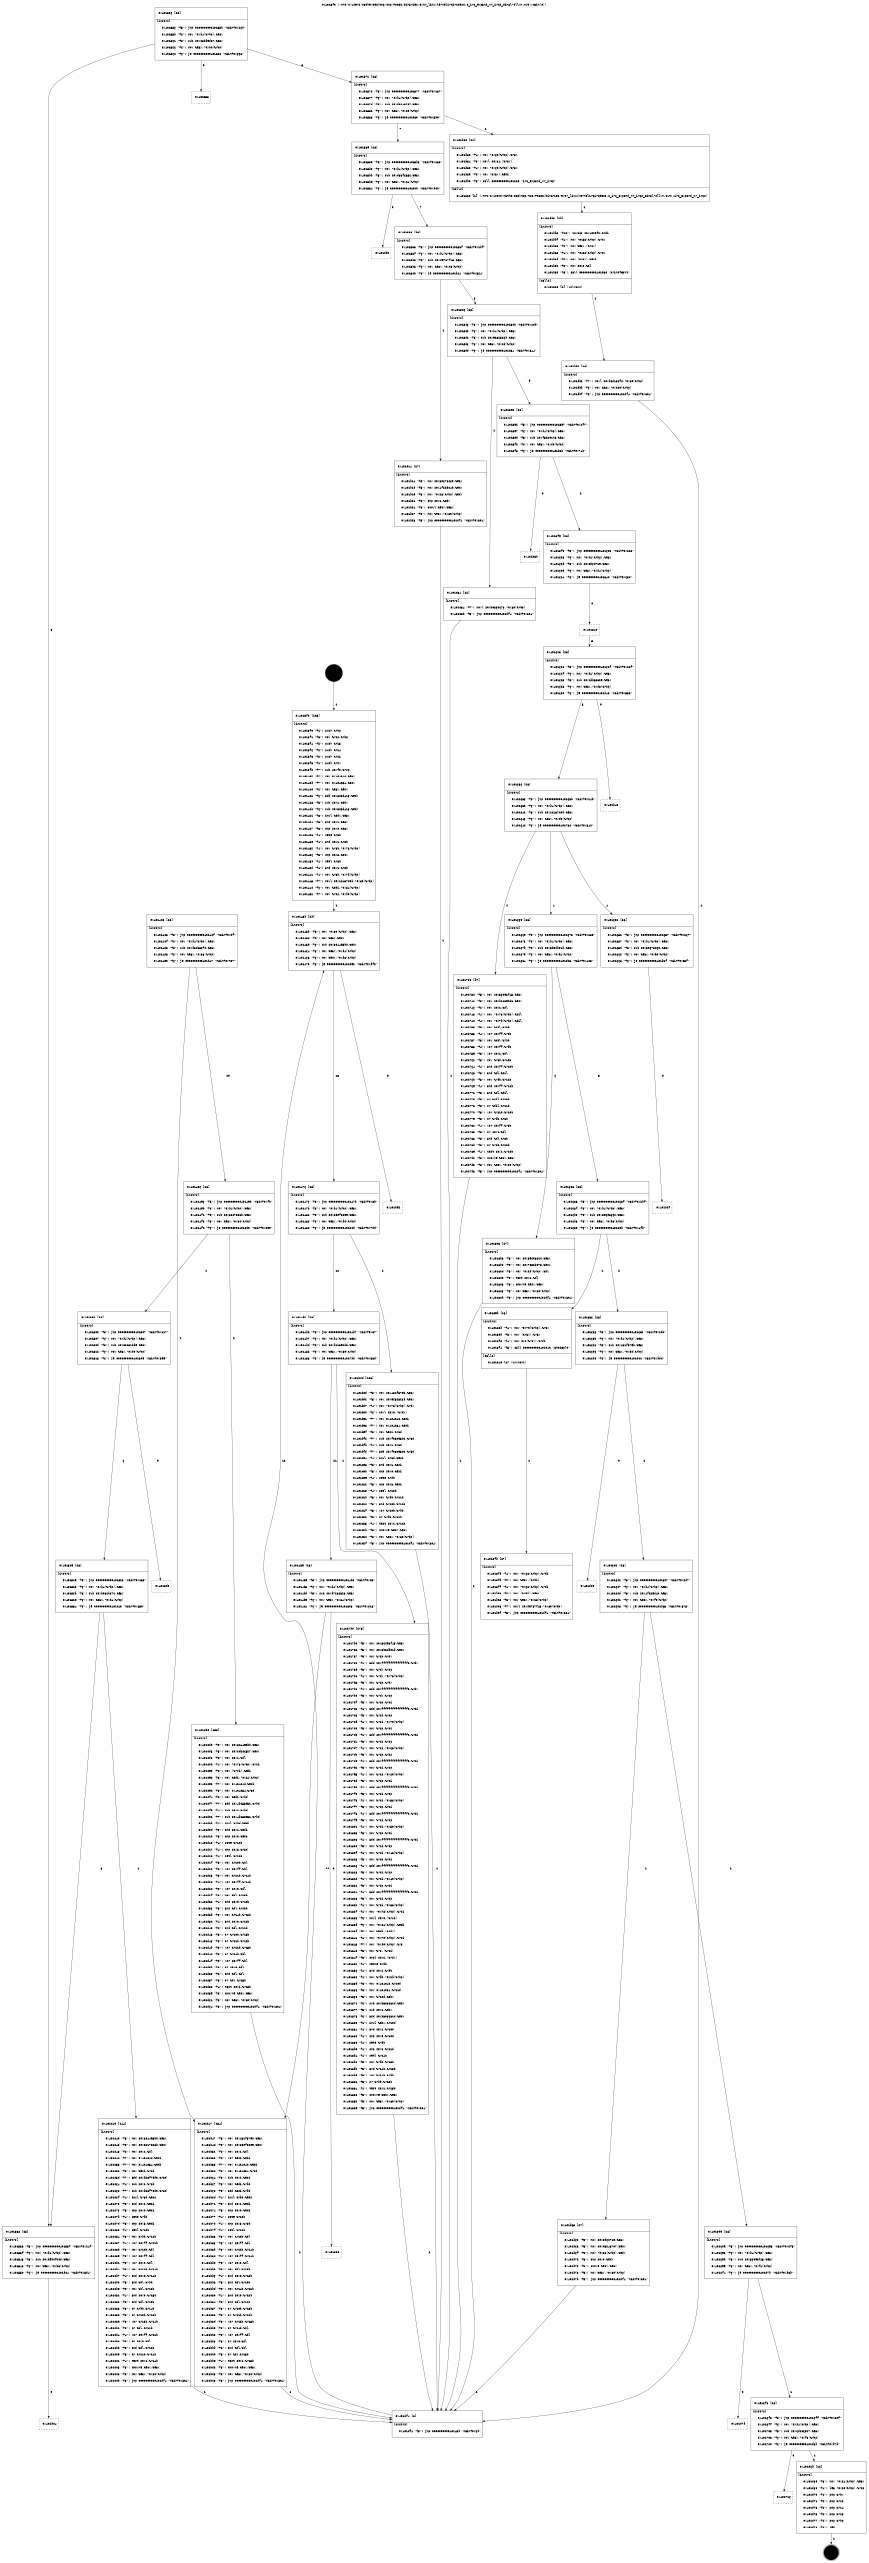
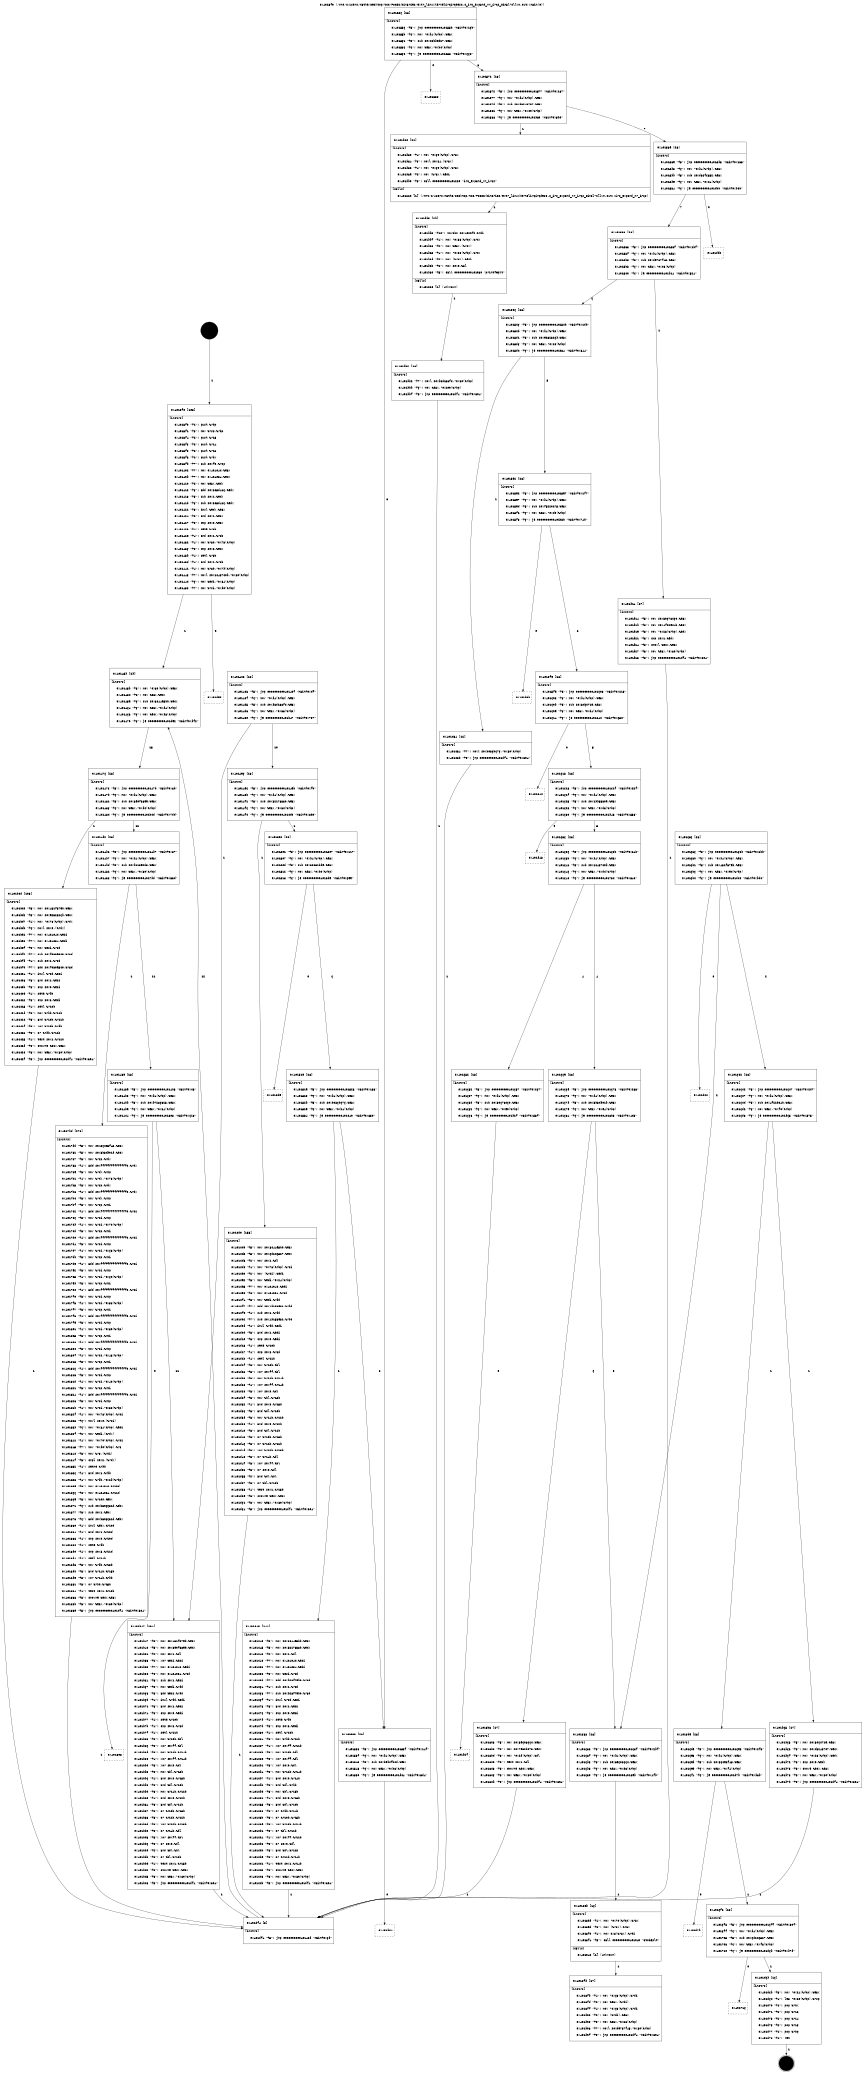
(590, 640) -> (588, 745)
(500, 1076) -> none
(366, 1085) -> (212, 642)
(612, 1272) -> (689, 1307)
